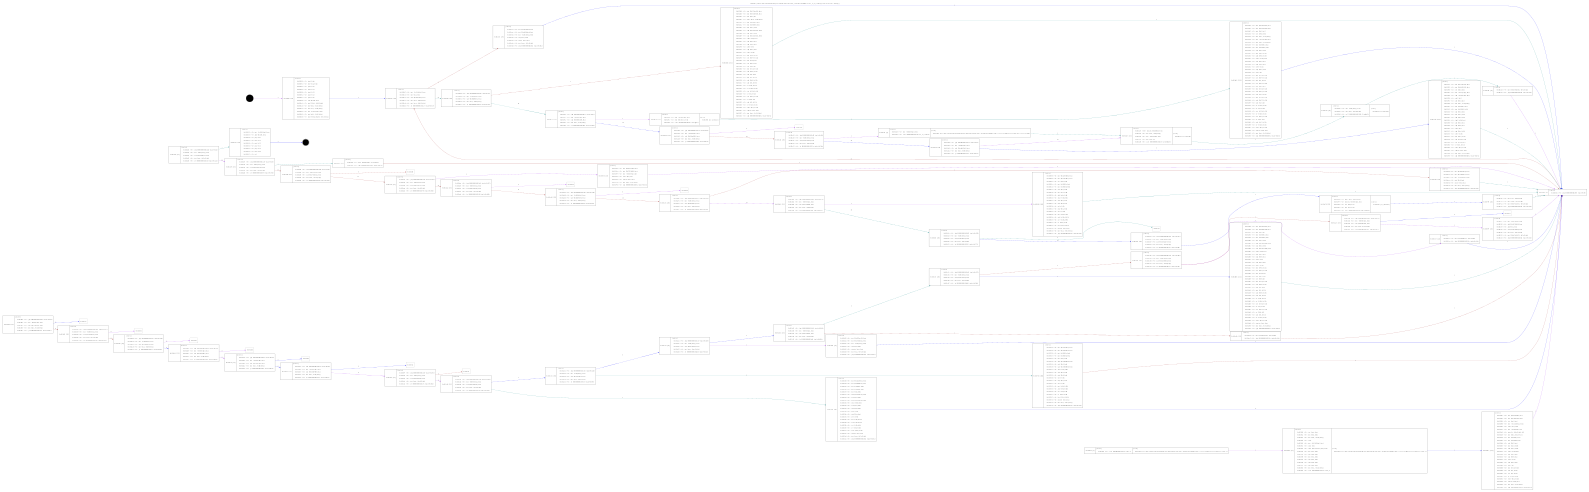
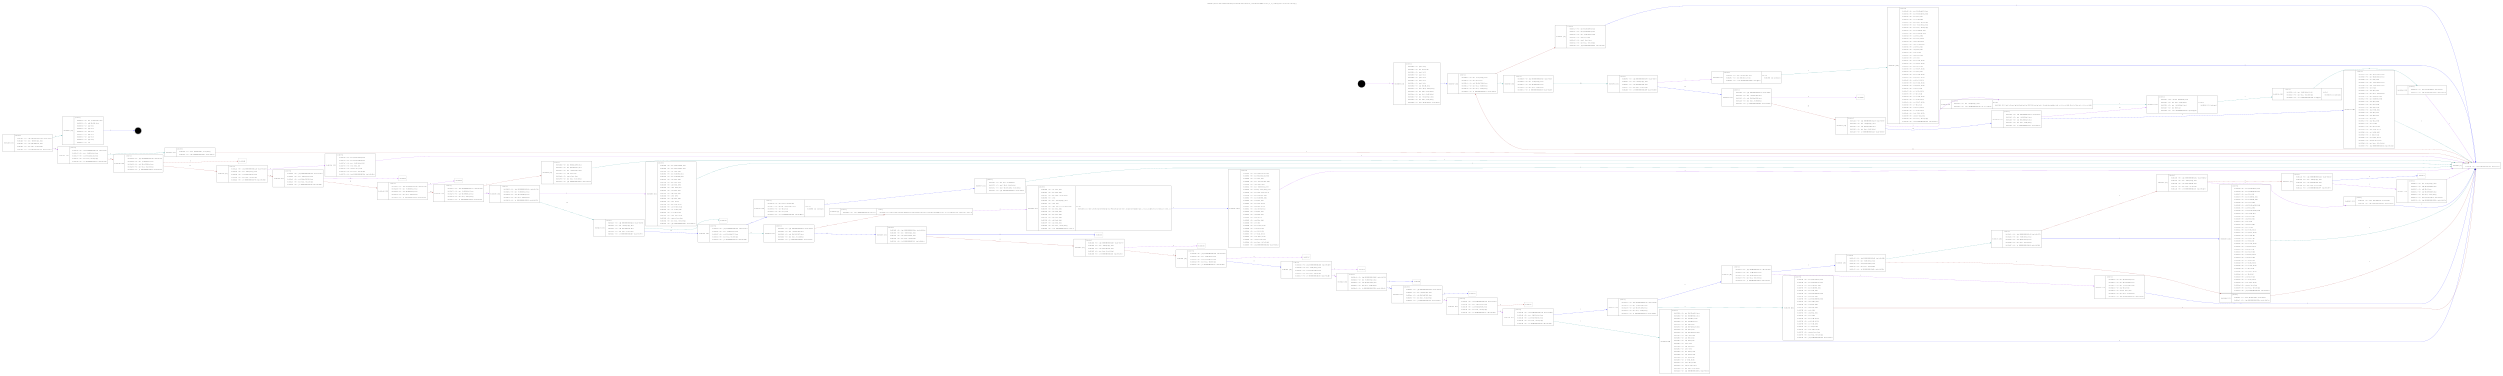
(746, 63) -> none
none -> (789, 233)
